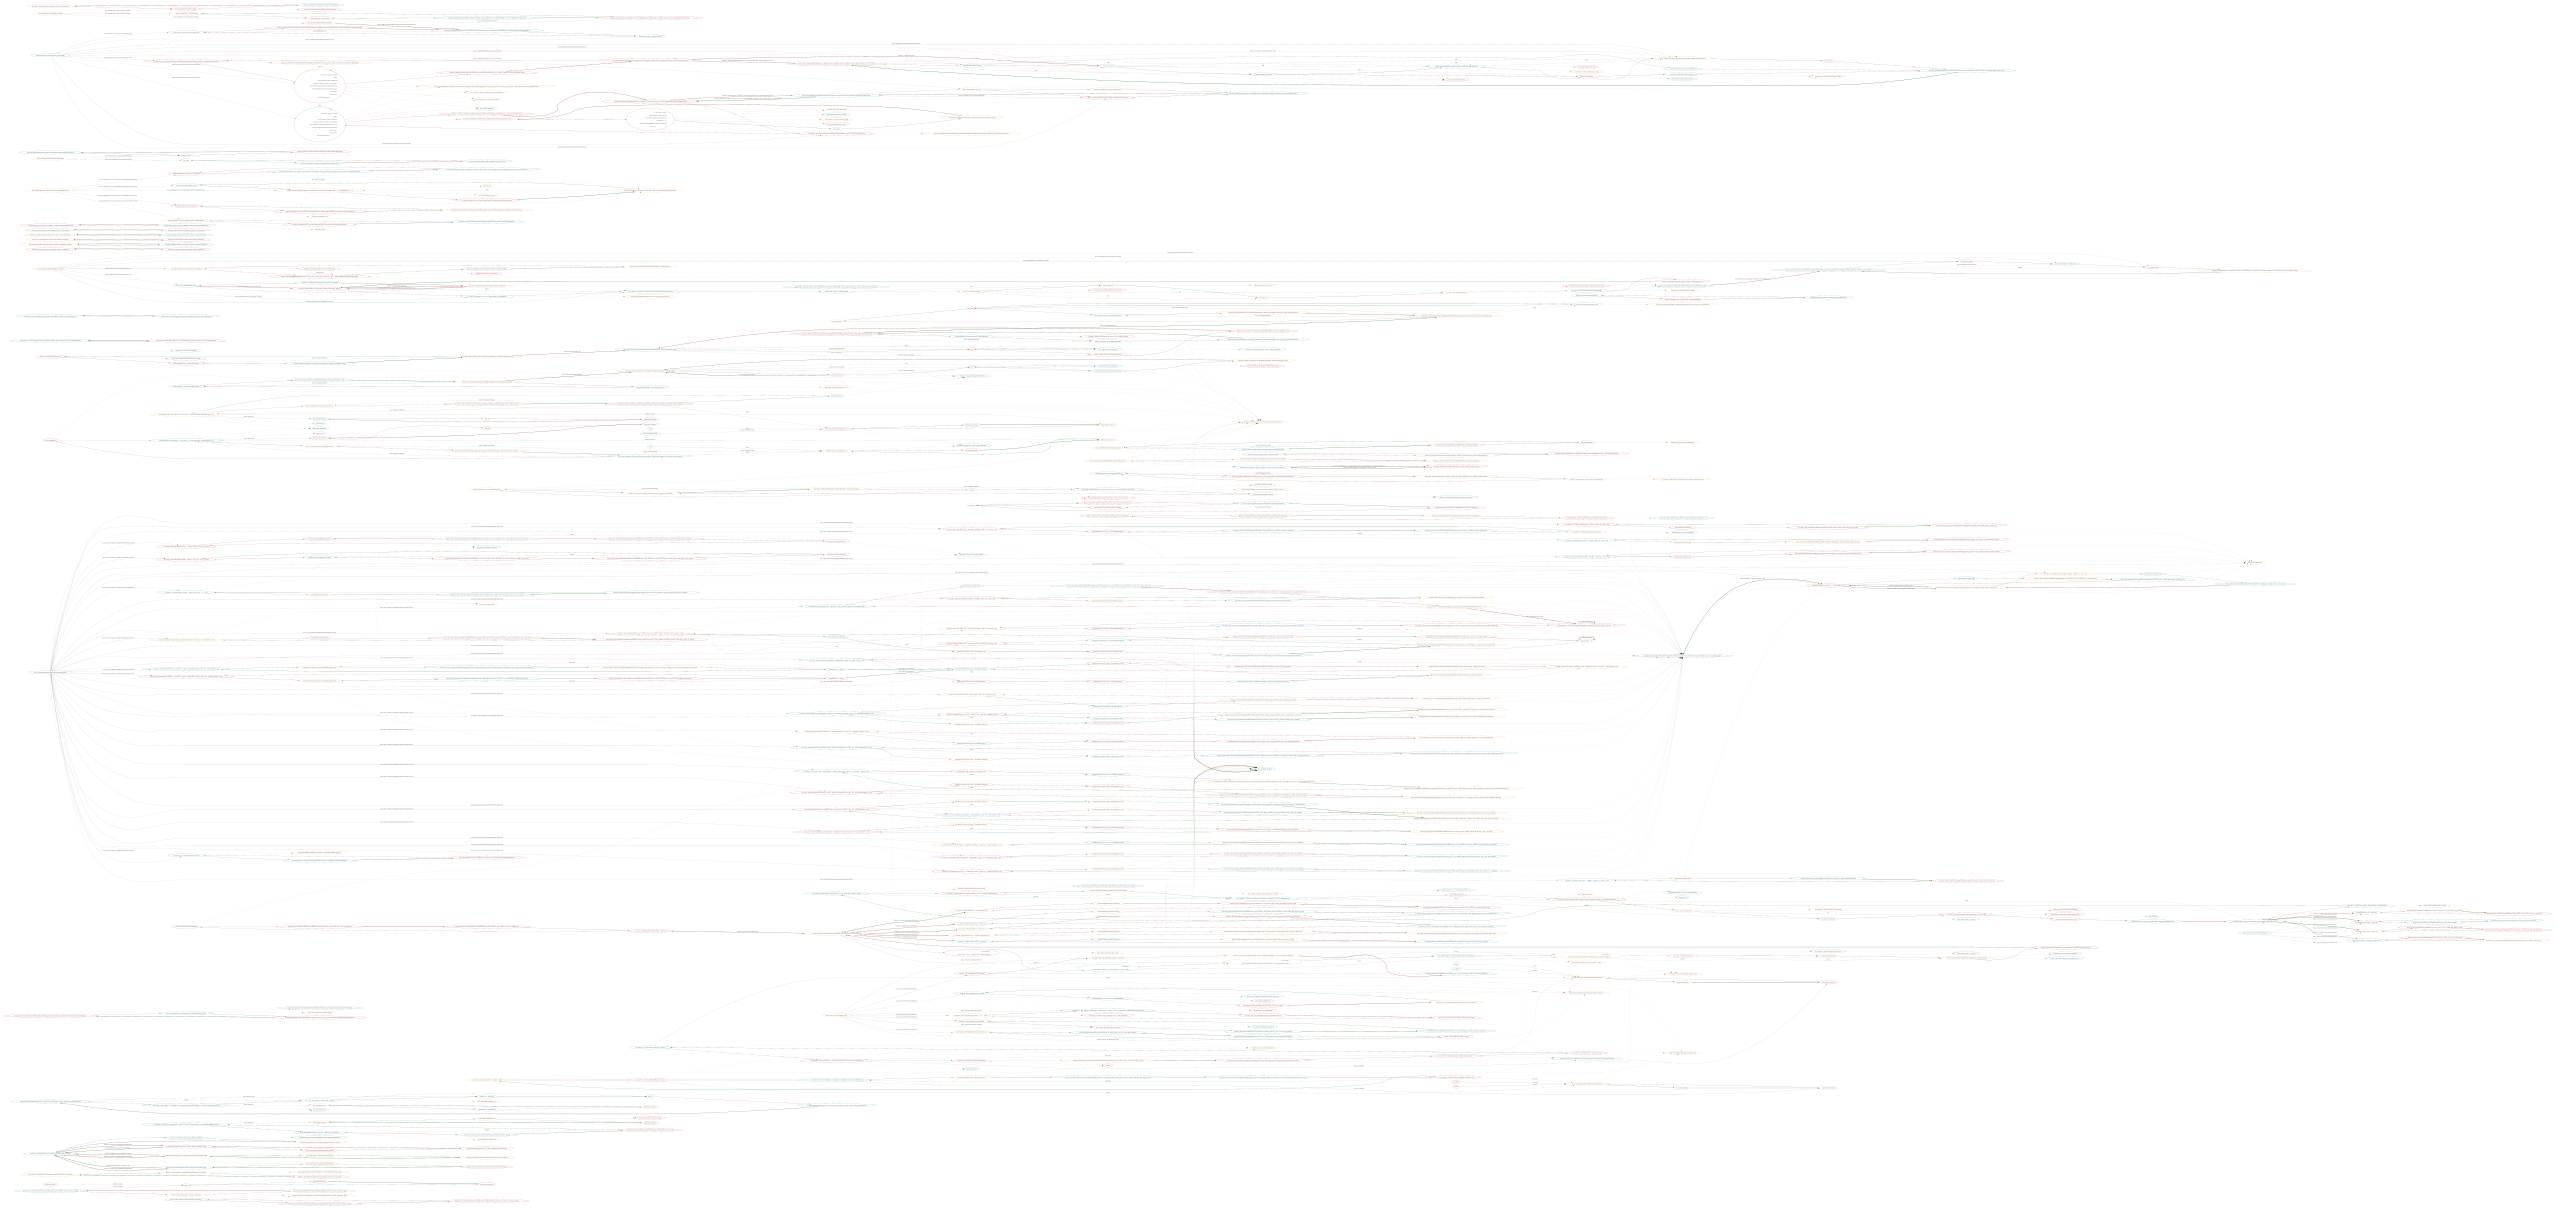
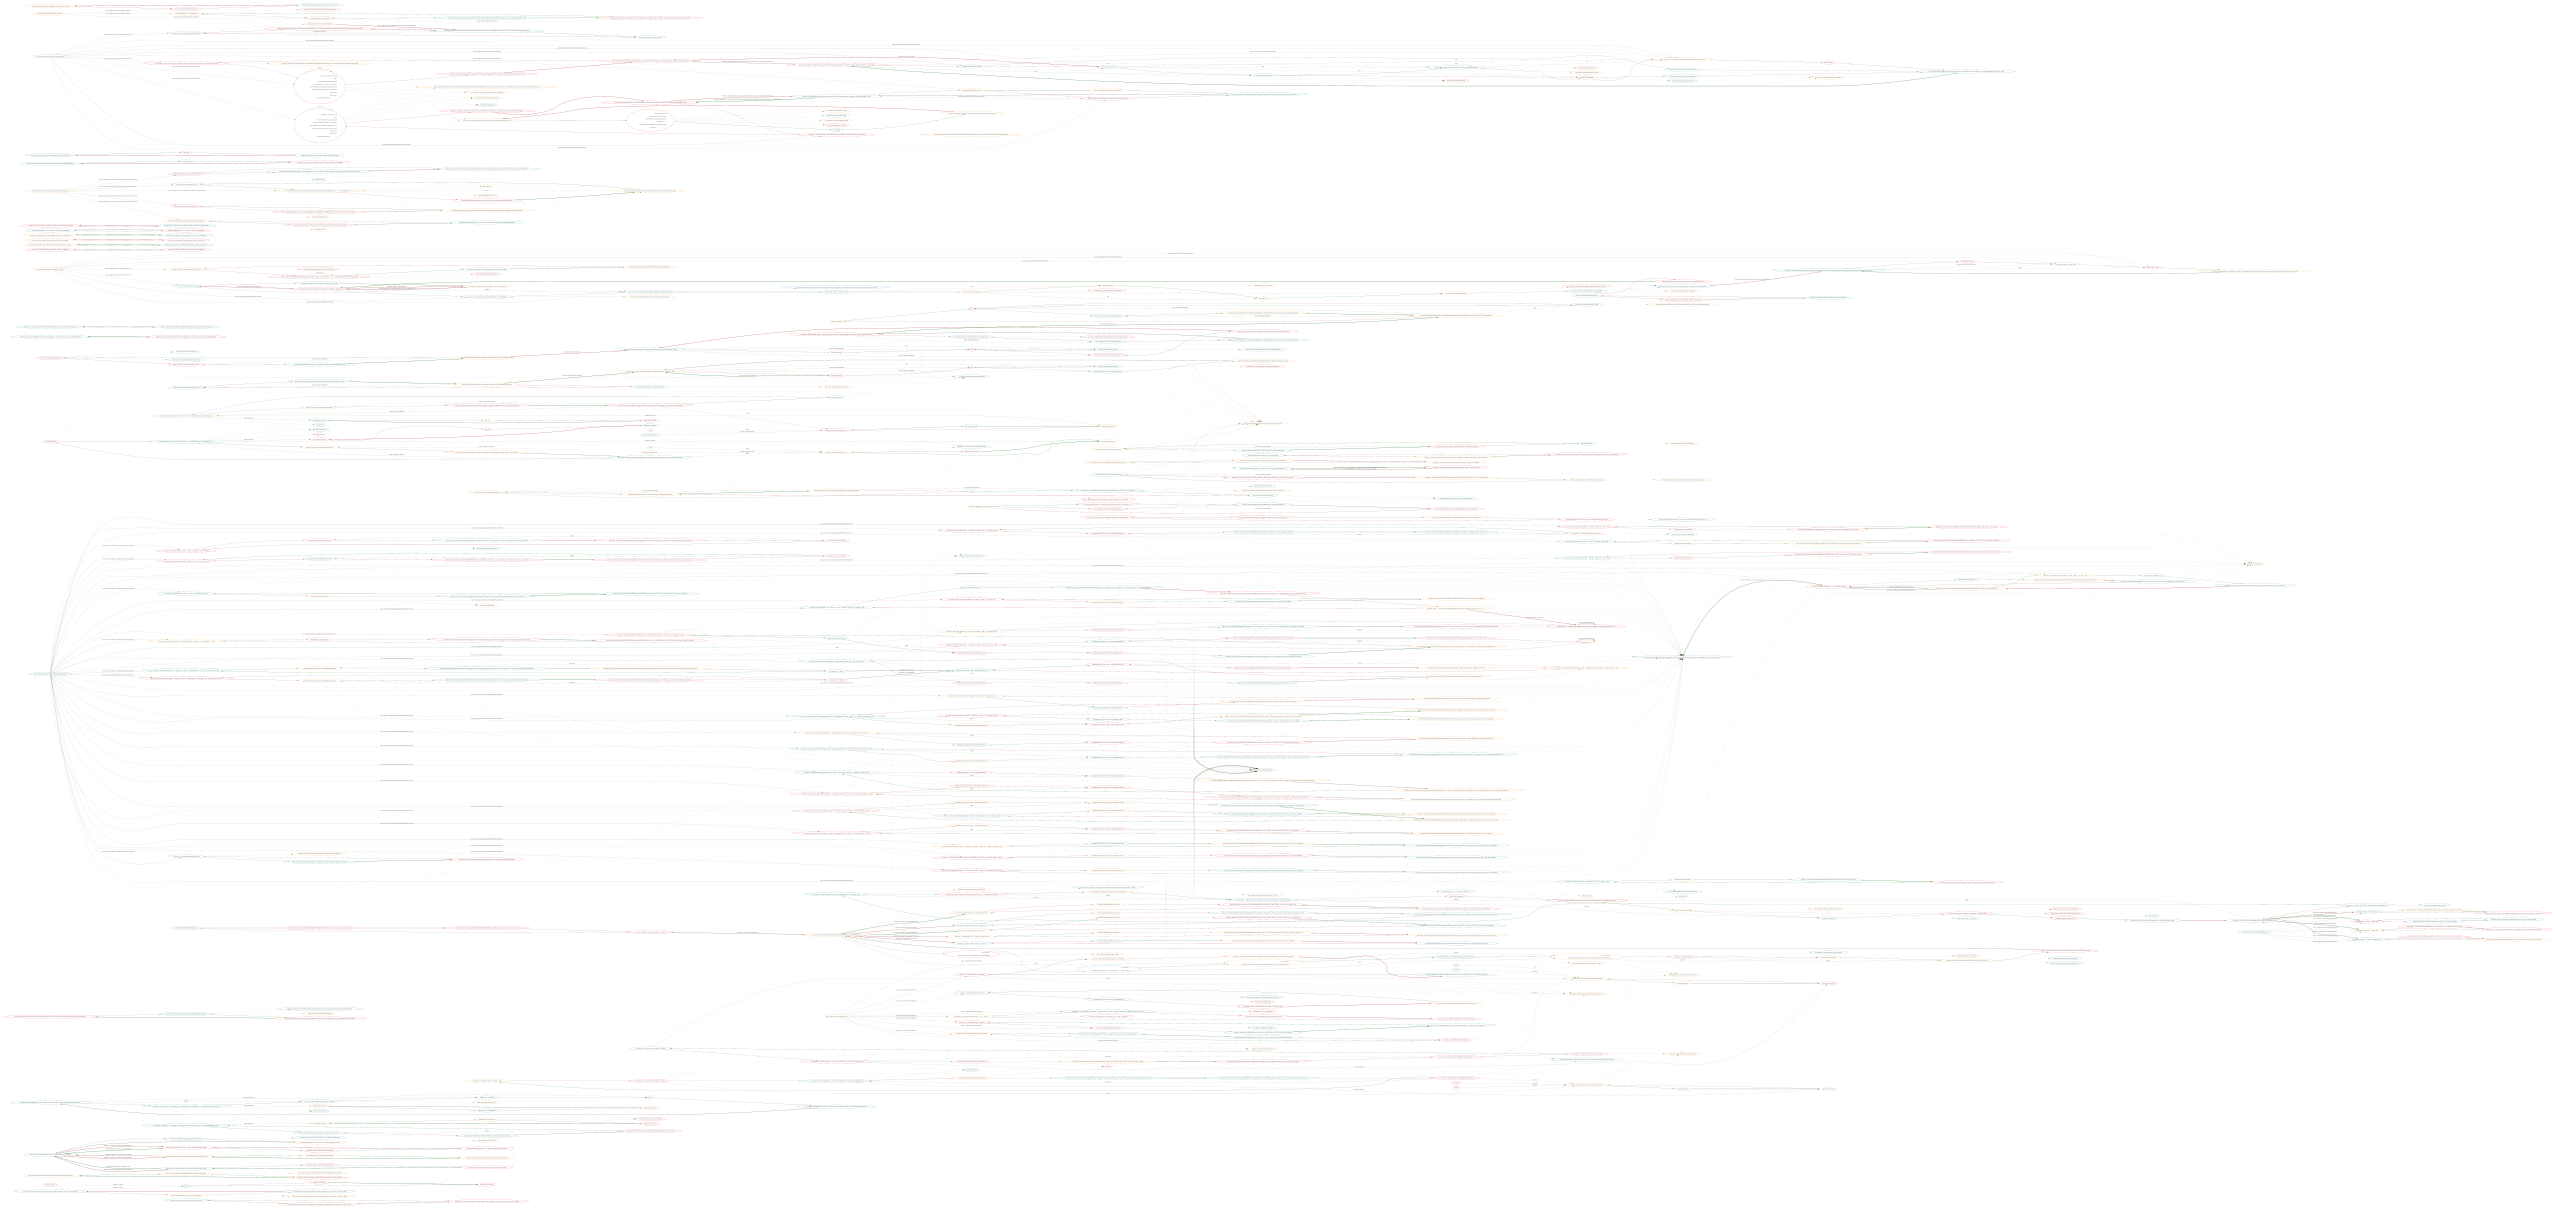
(50, 159) -> none
